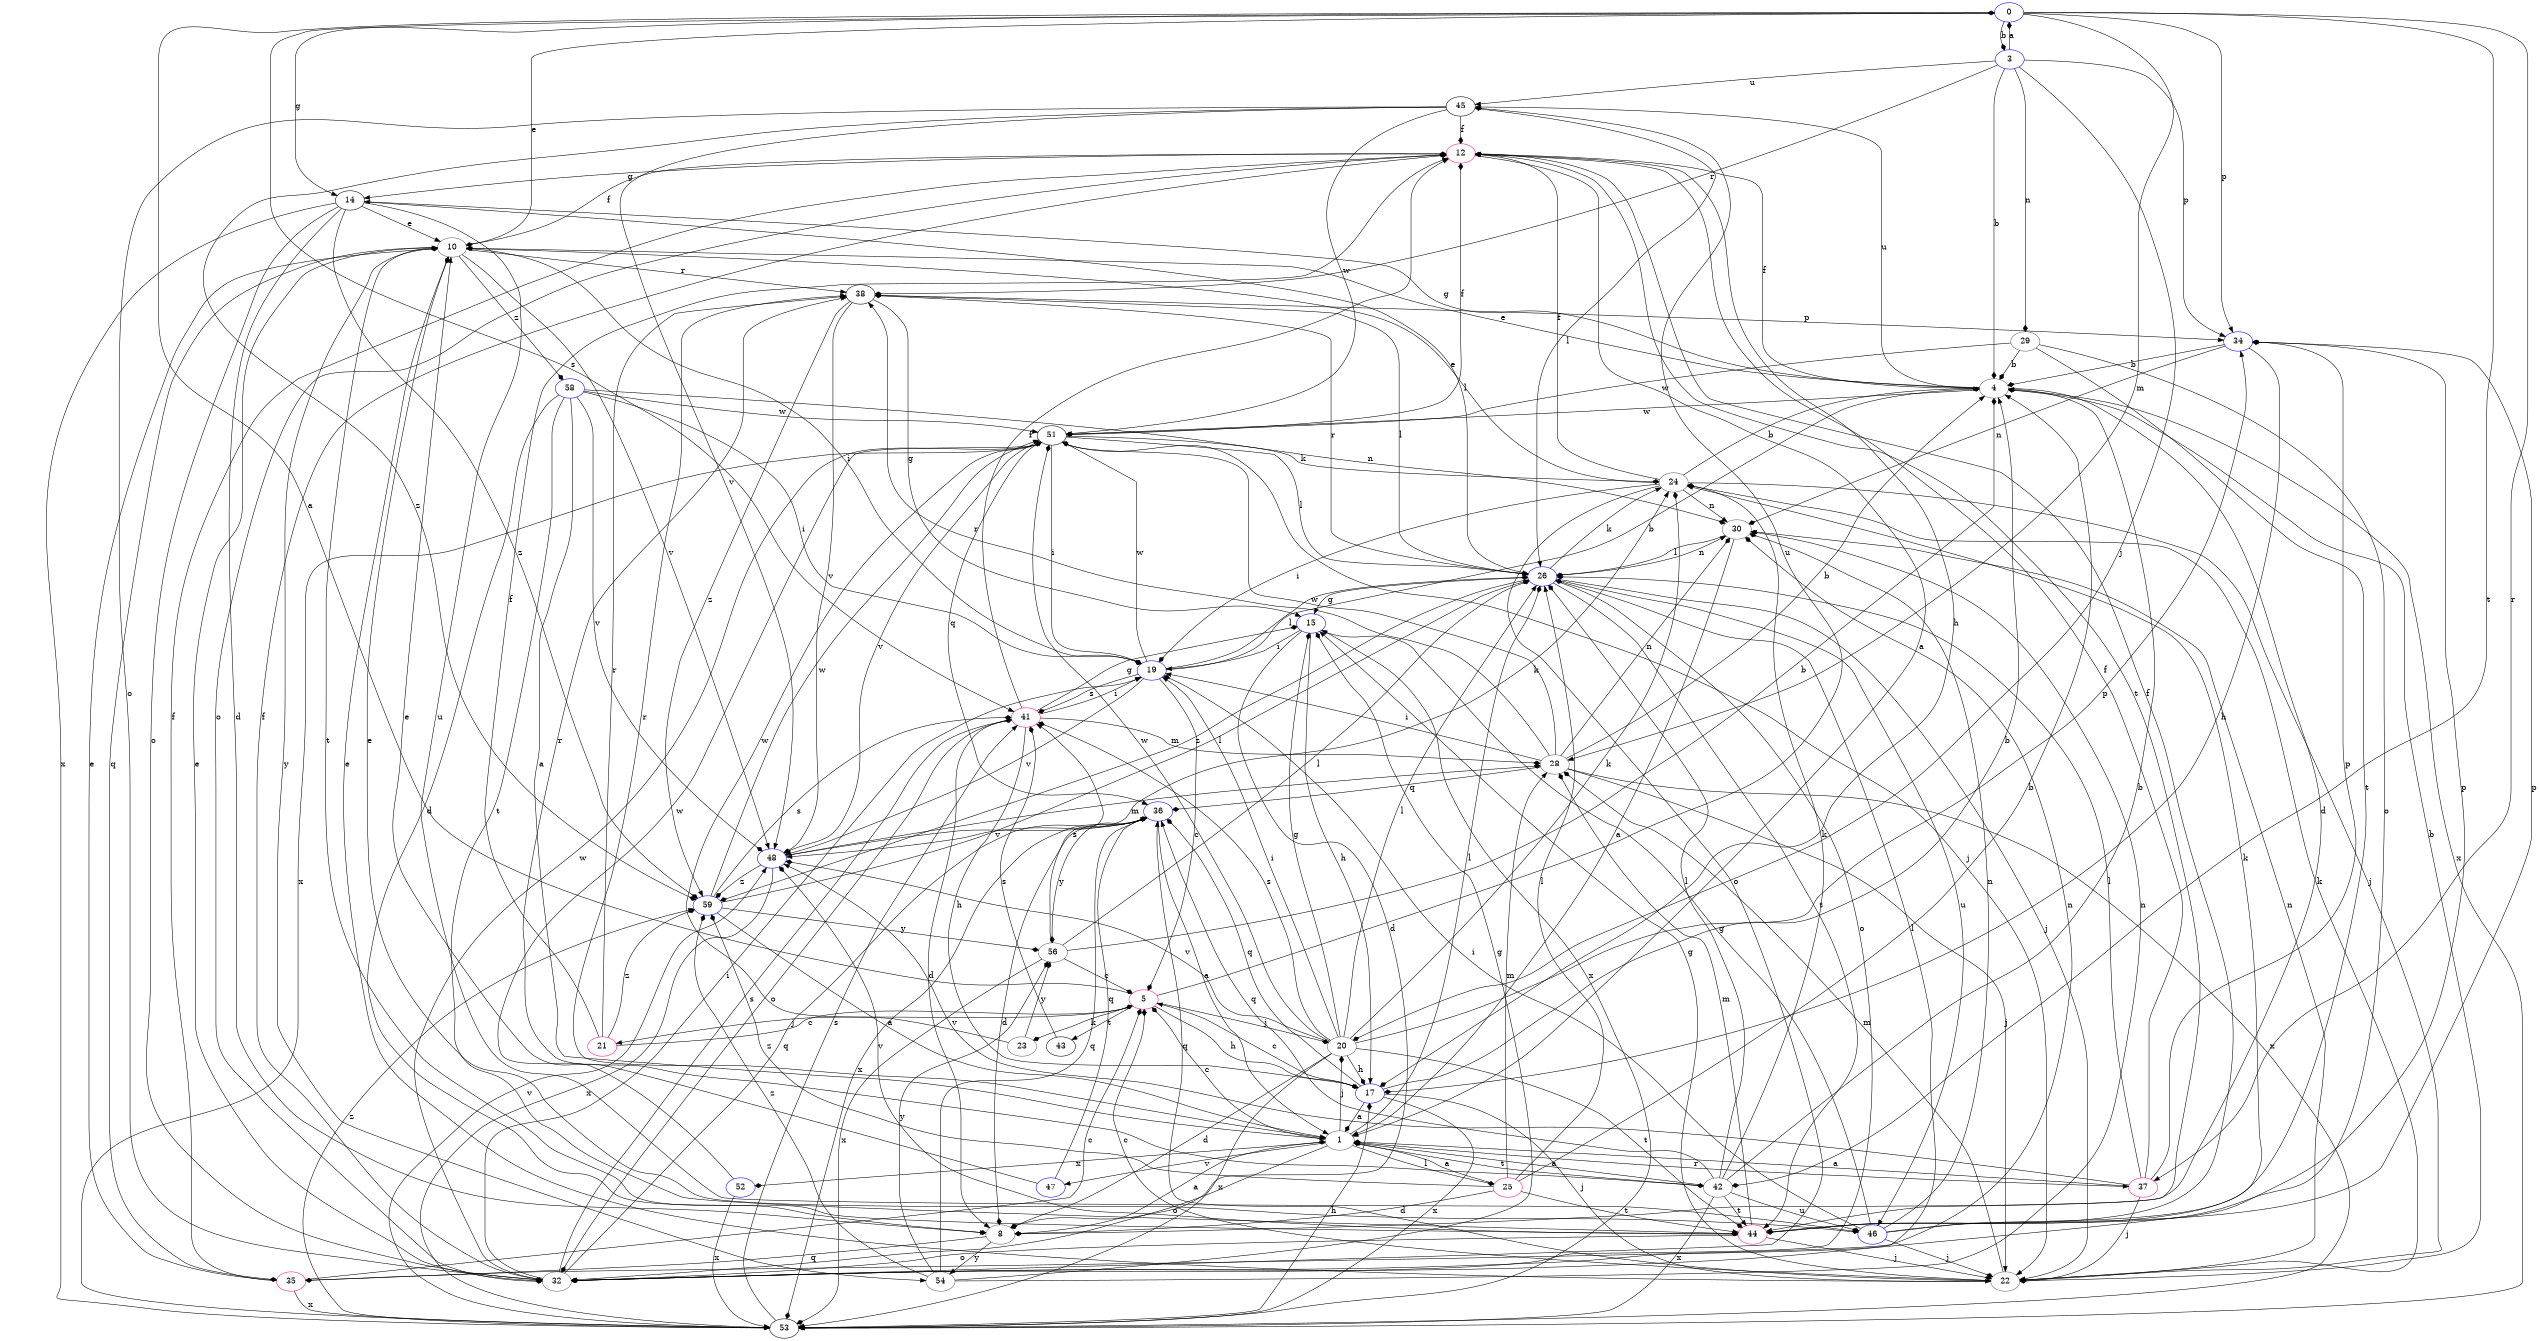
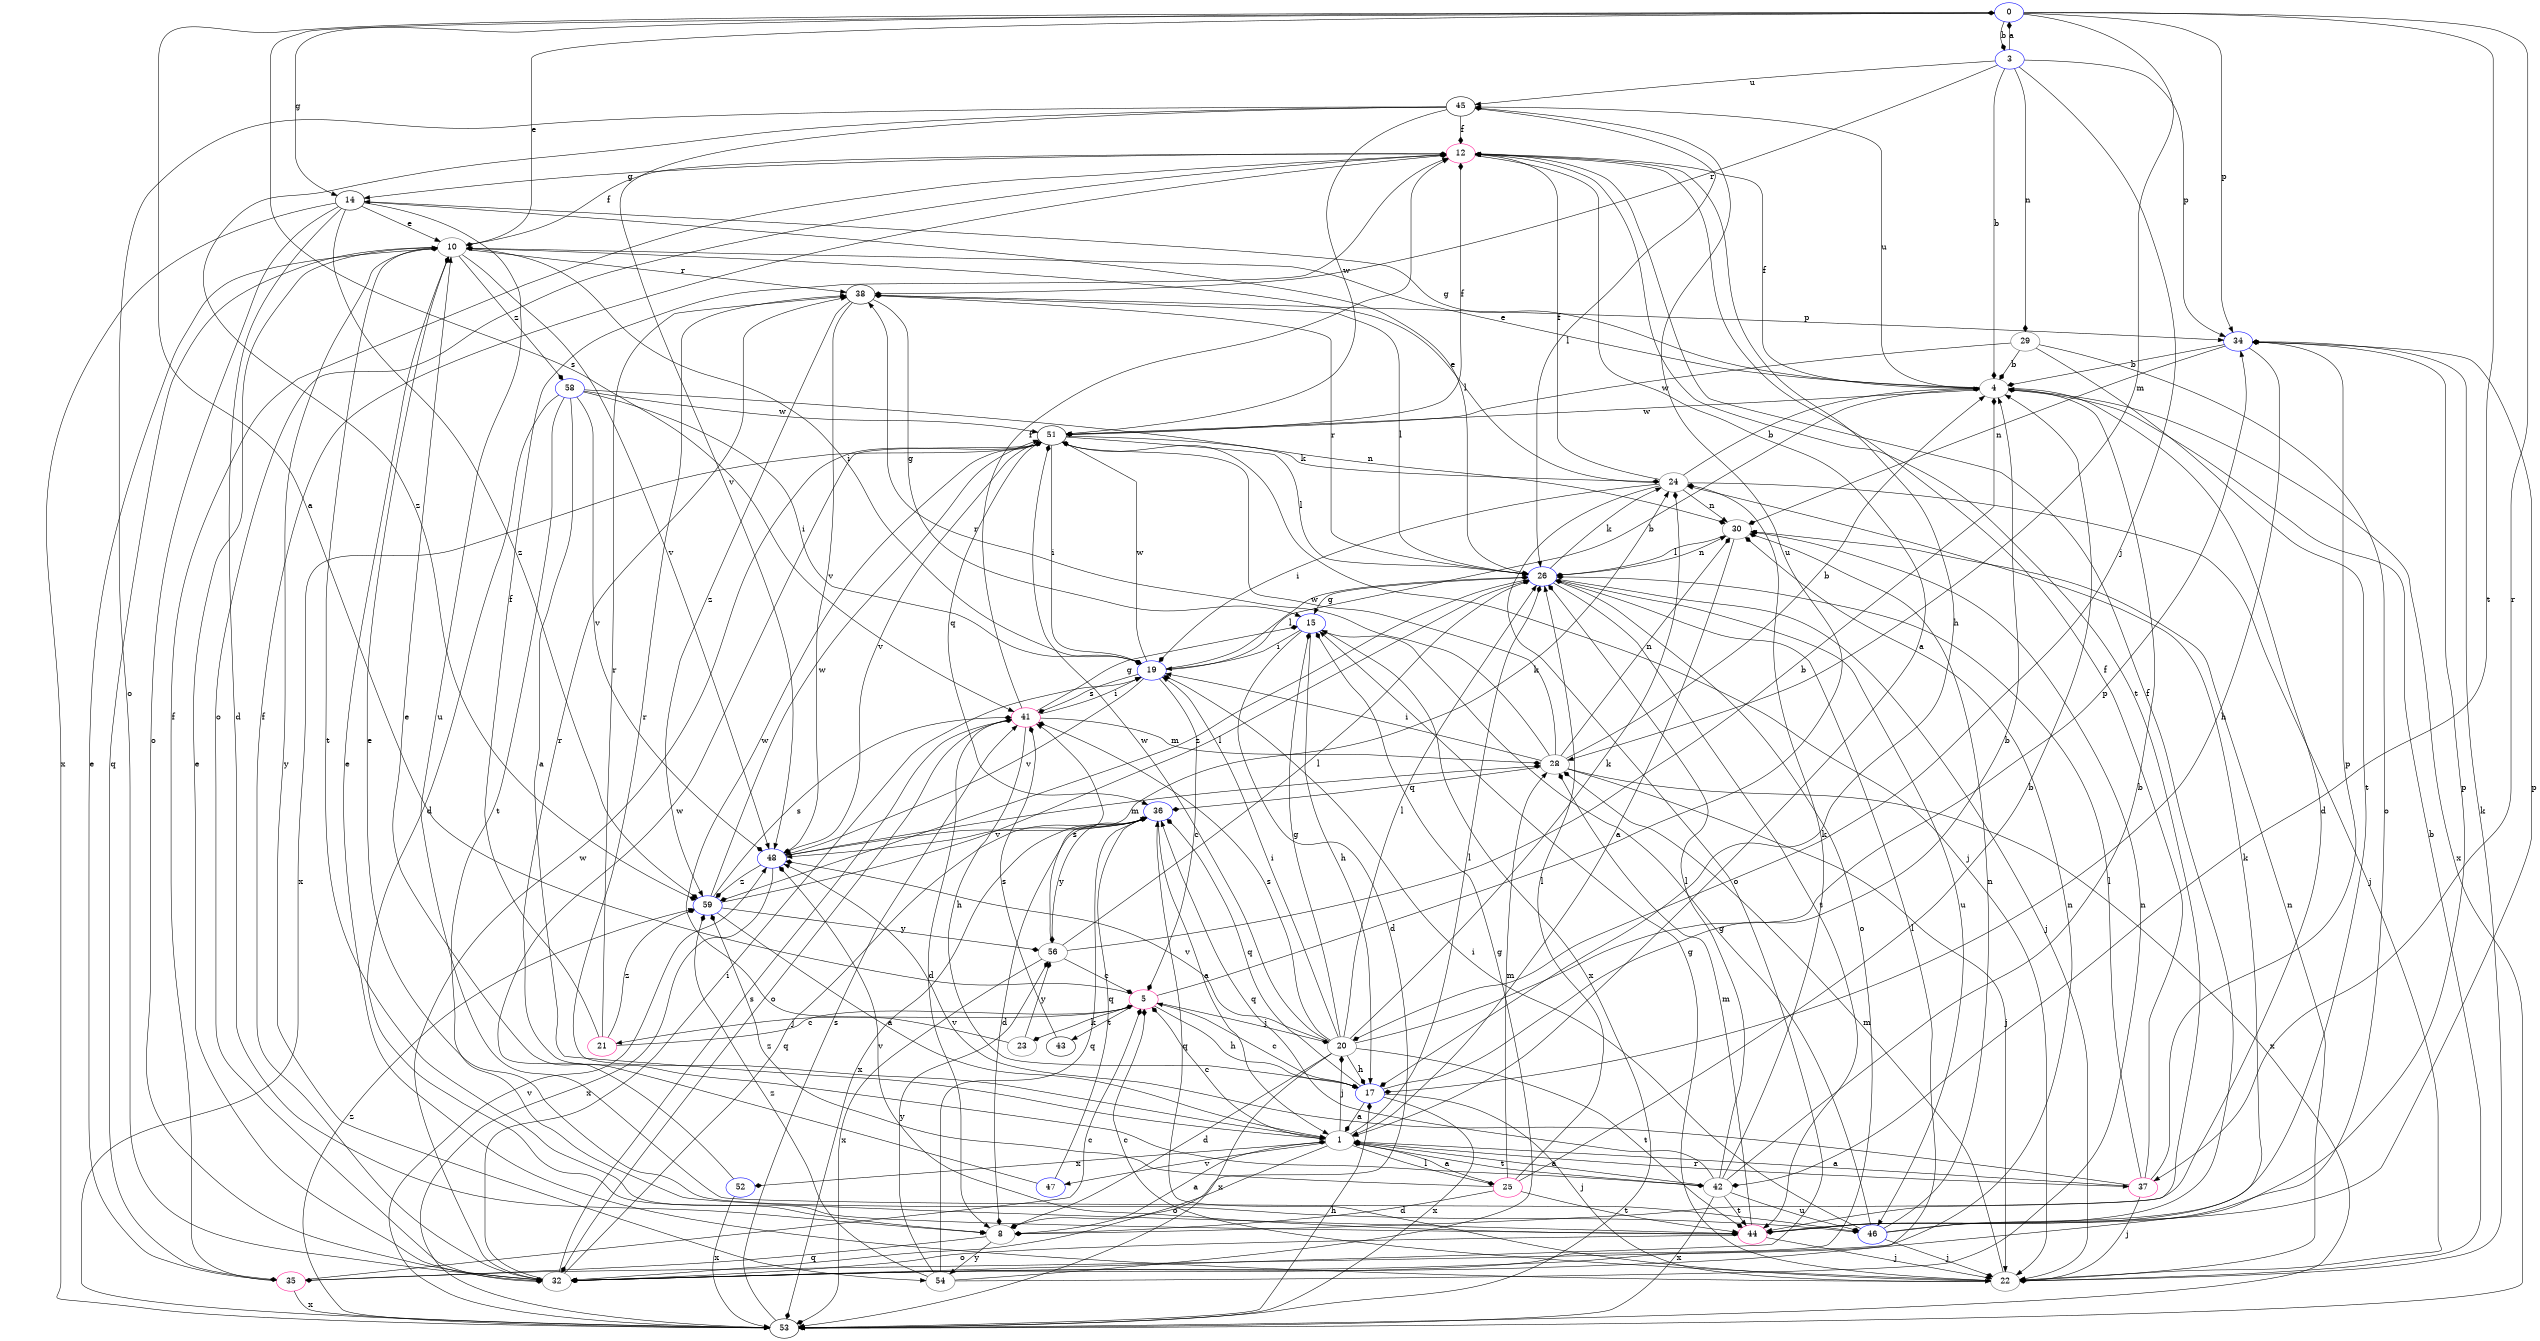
(2306, 851) -> (2497, 981)
